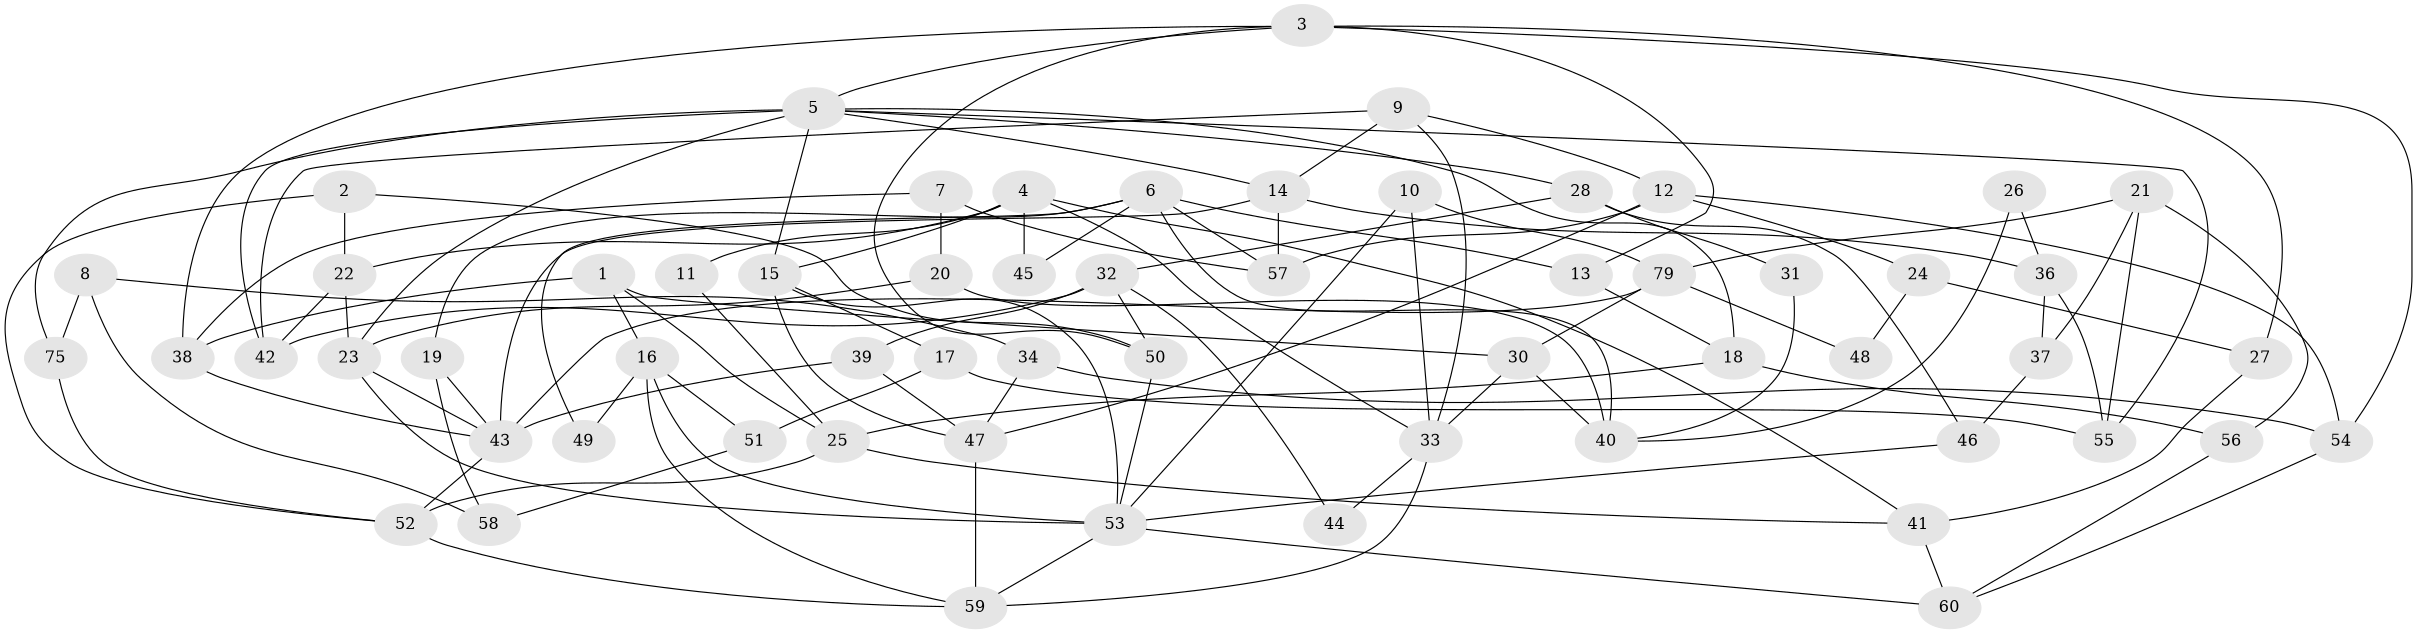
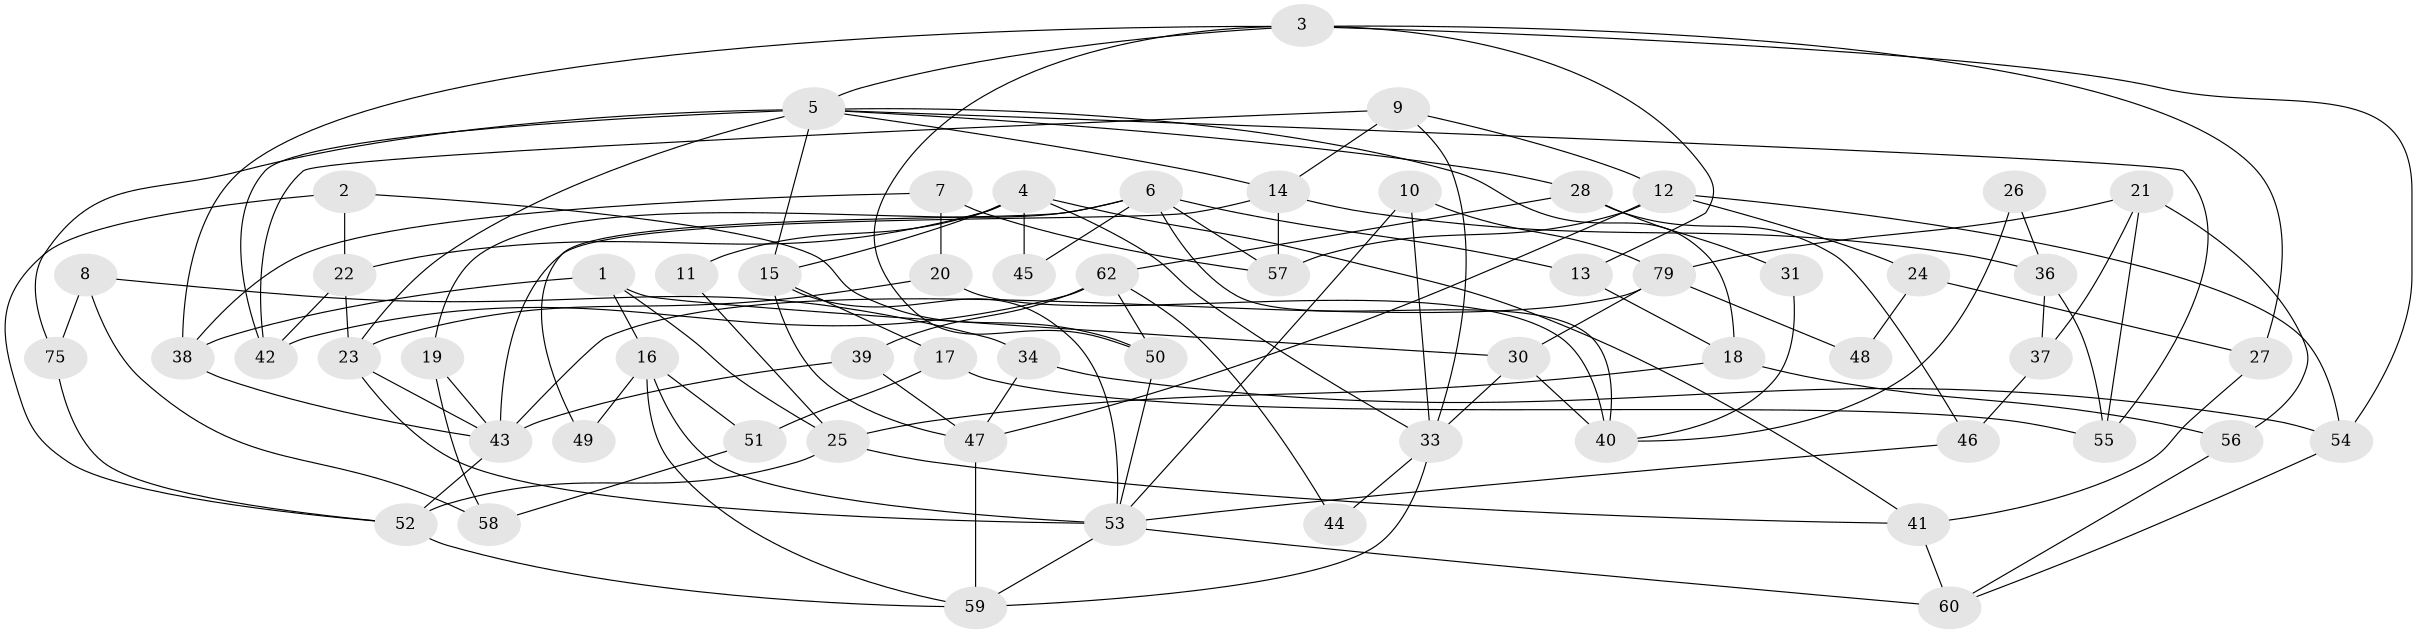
(1107, 275) -> (1107, 275)
